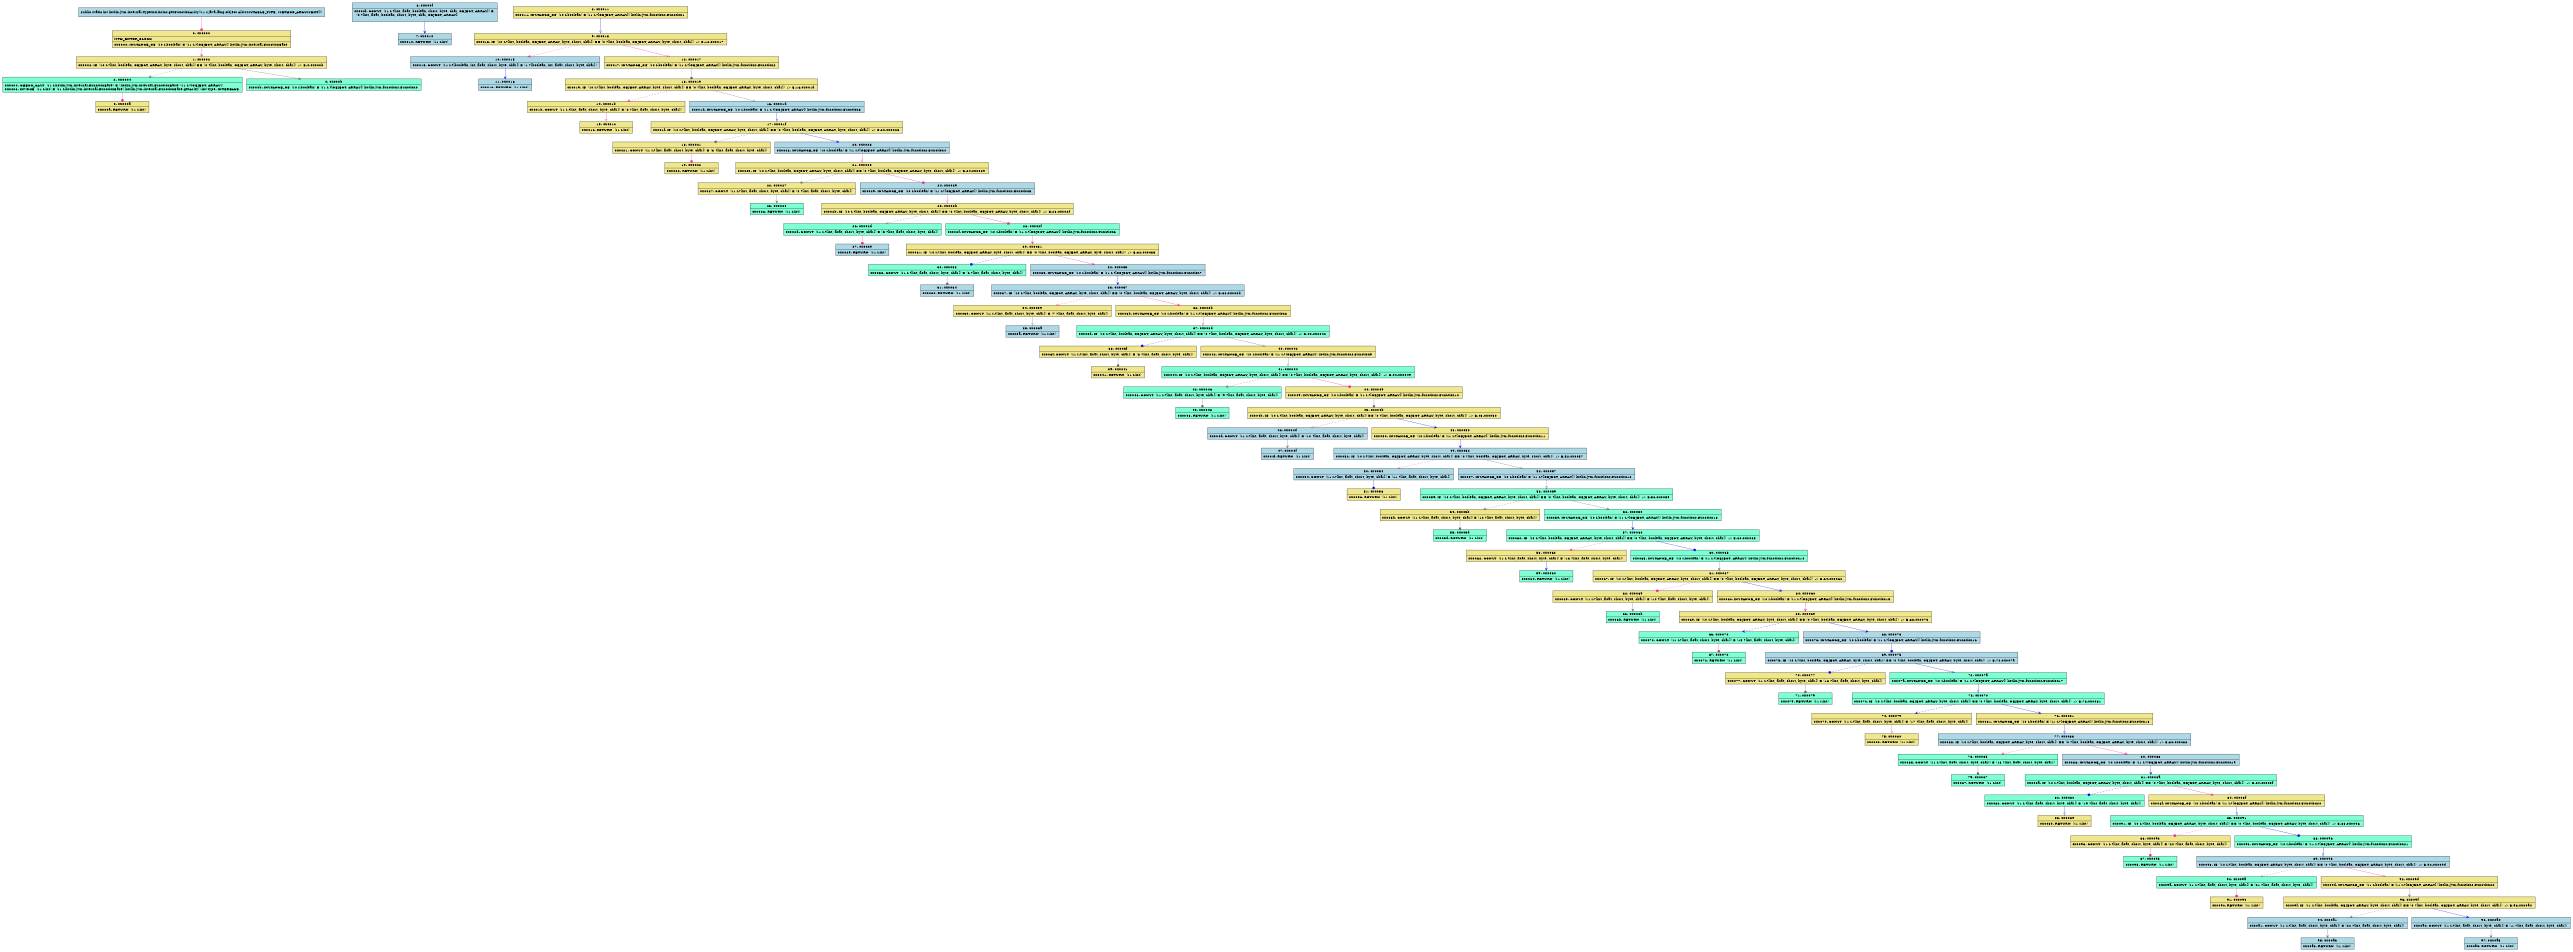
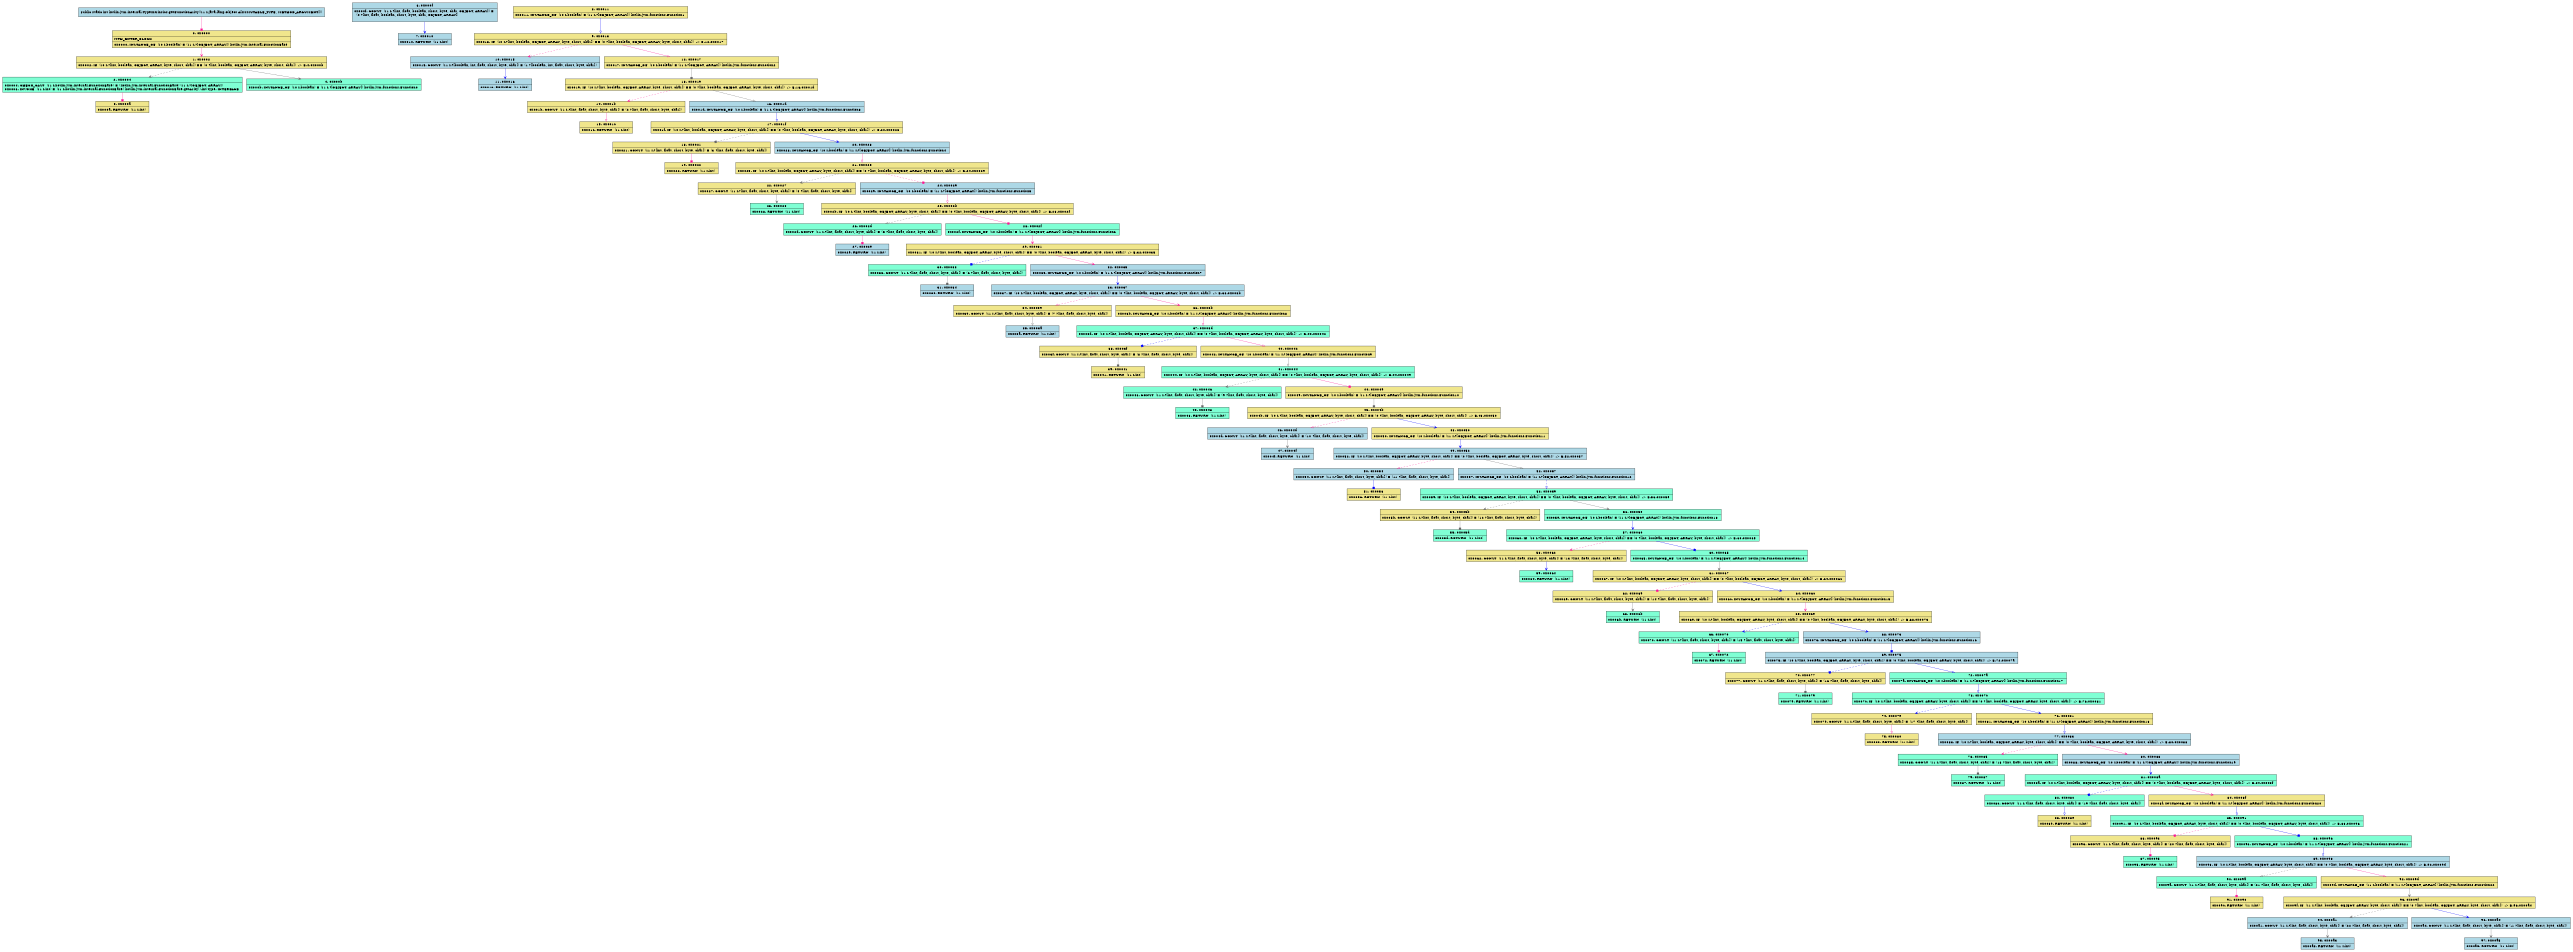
(904, 178) -> (904, 178)
(1244, 341) -> (1244, 341)
